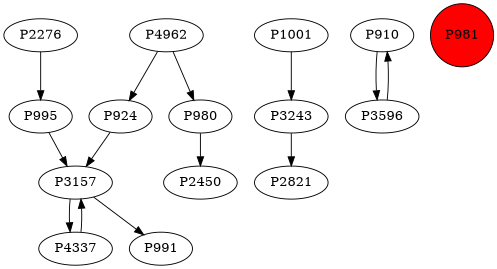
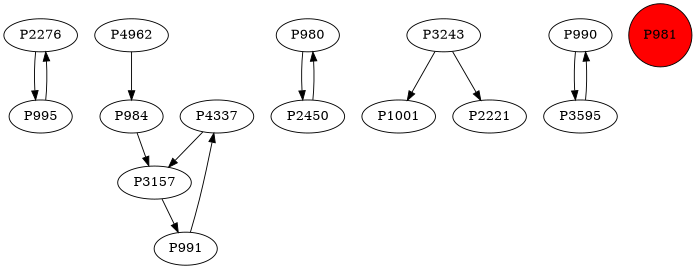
(382, 35) -> (580, 35)
(291, 71) -> (423, 72)
(182, 72) -> (314, 81)
(121, 116) -> (132, 116)
(382, 116) -> (580, 116)
(56, 145) -> (47, 81)
(291, 183) -> (490, 116)
(69, 211) -> (202, 188)
